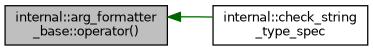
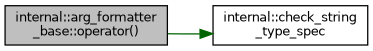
(197, 17) -> (184, 34)
